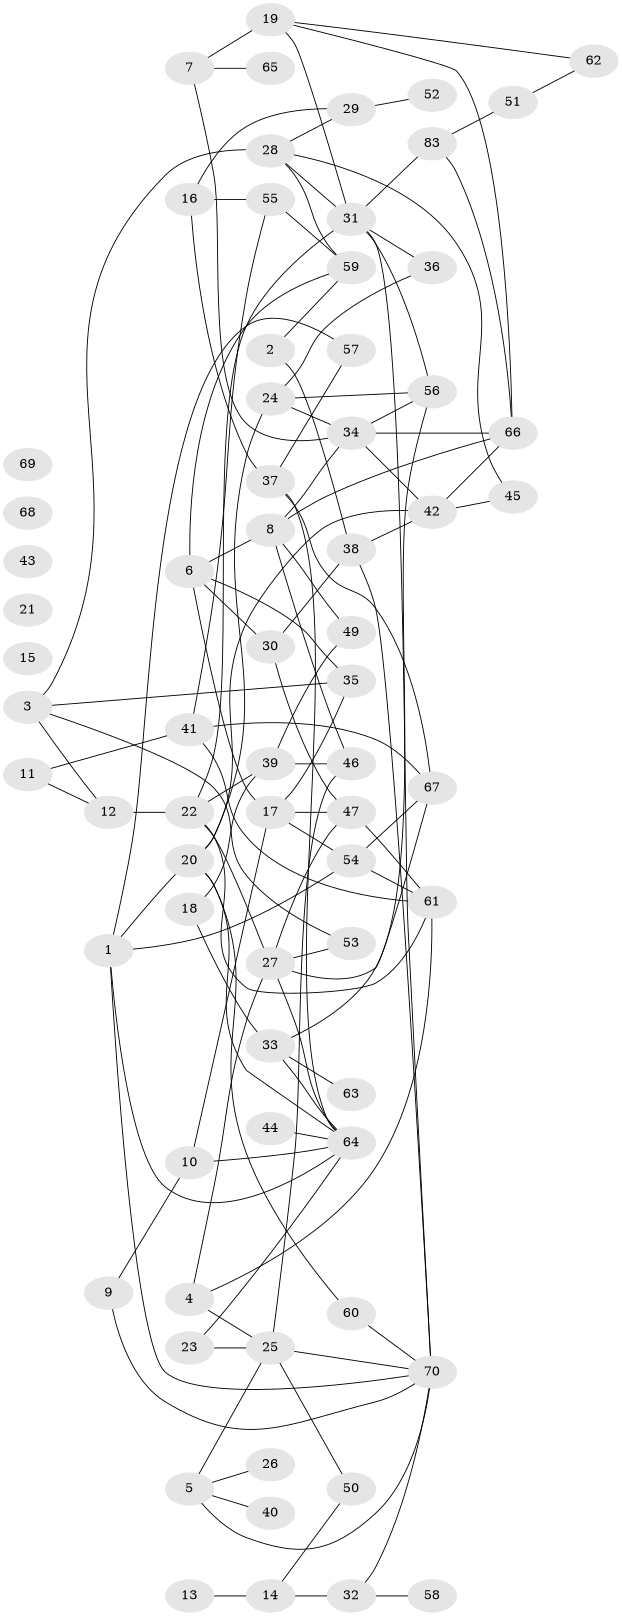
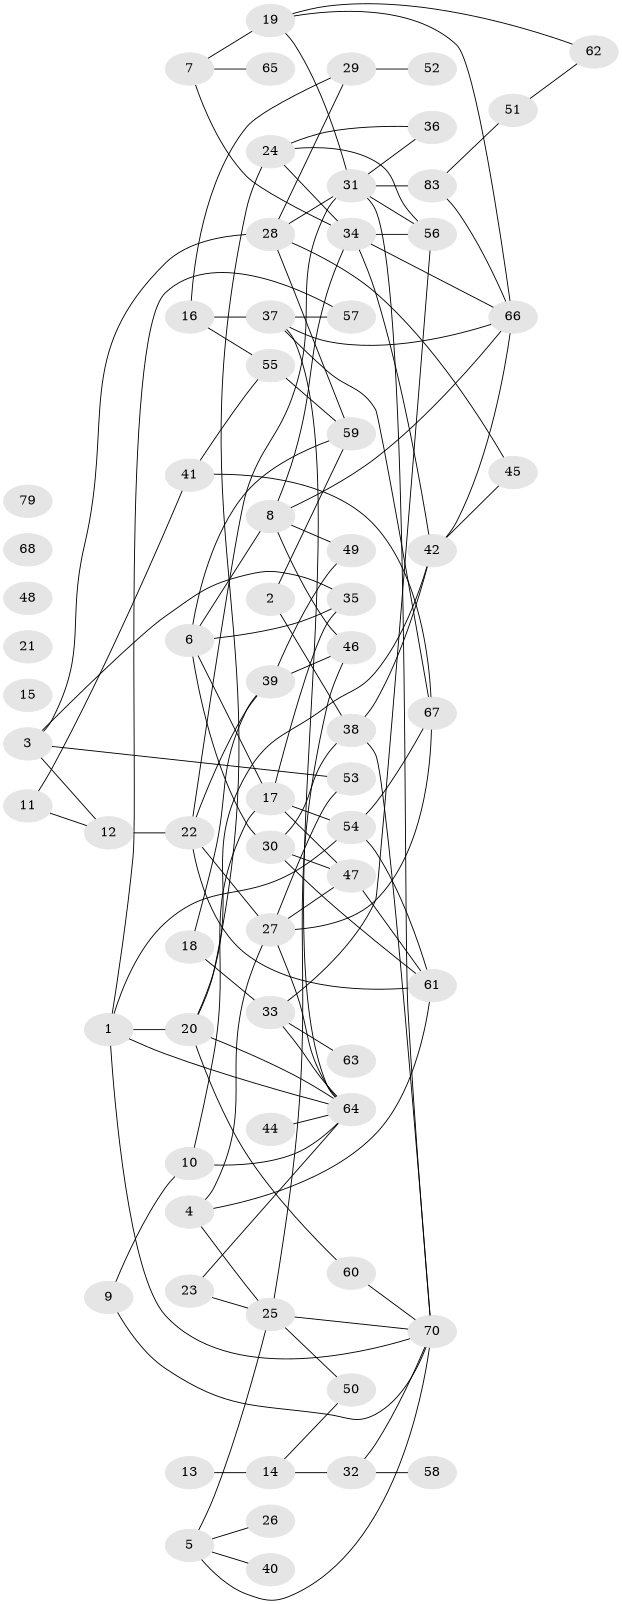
none -> (380, 345)
(28, 465) -> (28, 501)
(28, 562) -> (28, 598)
(274, 860) -> (342, 913)
